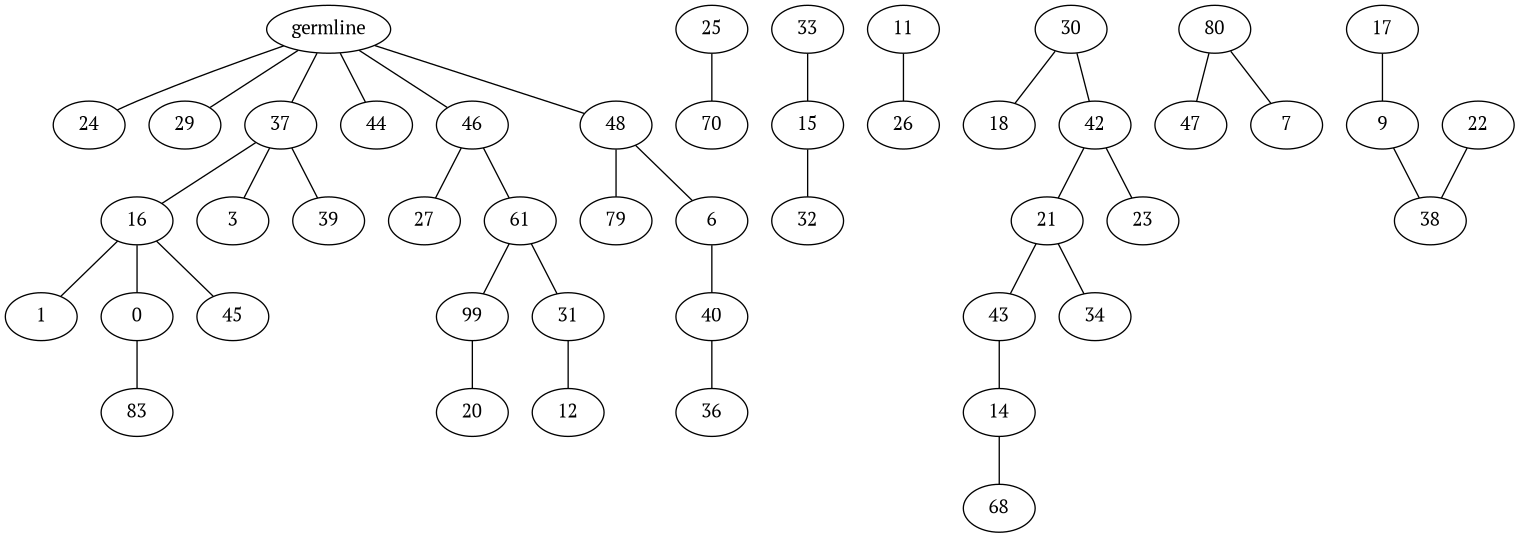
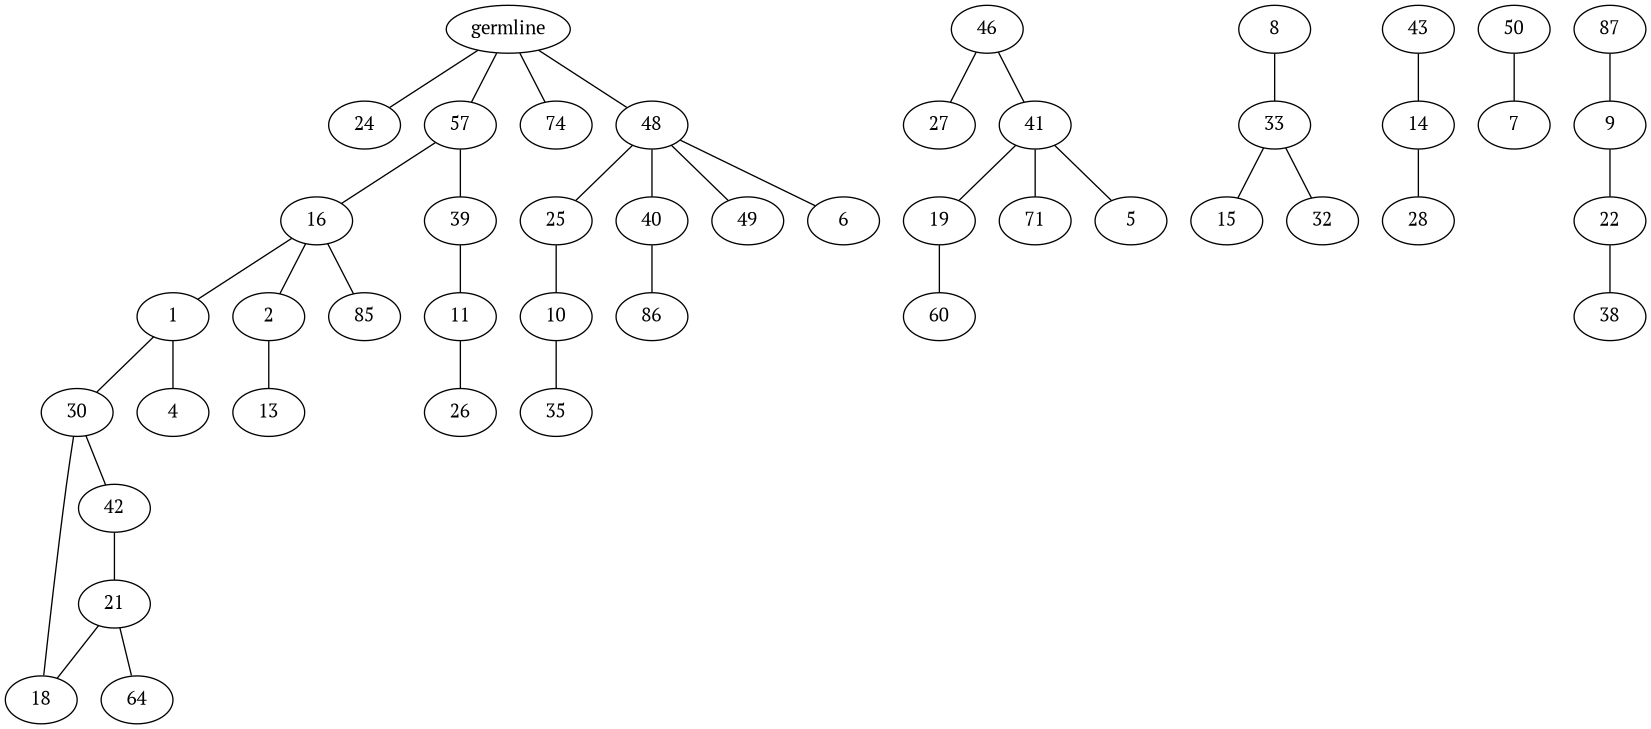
(1215, 29) -> (1514, 29)
none -> (1275, 29)
(1382, 29) -> (1610, 29)
(403, 79) -> none
(185, 125) -> none
(281, 125) -> (460, 125)
(377, 125) -> (556, 125)
(712, 125) -> (556, 317)
(1191, 125) -> none
none -> (604, 173)
(808, 173) -> (1299, 173)
(1406, 173) -> (1610, 173)
(233, 221) -> none
(520, 221) -> (1035, 125)
(616, 221) -> (748, 221)
none -> (1131, 221)
(1143, 221) -> none
none -> (460, 269)
(712, 269) -> (652, 173)
(1023, 269) -> (78, 652)
(137, 317) -> (269, 317)
(233, 317) -> (365, 317)
(472, 317) -> (939, 221)
(568, 317) -> (1035, 221)
(1095, 317) -> (137, 700)
none -> (125, 364)
(137, 412) -> (269, 412)
none -> (173, 412)
(472, 412) -> (939, 317)
none -> (556, 412)
(568, 412) -> none
(712, 412) -> (652, 317)
(999, 508) -> (1418, 221)
